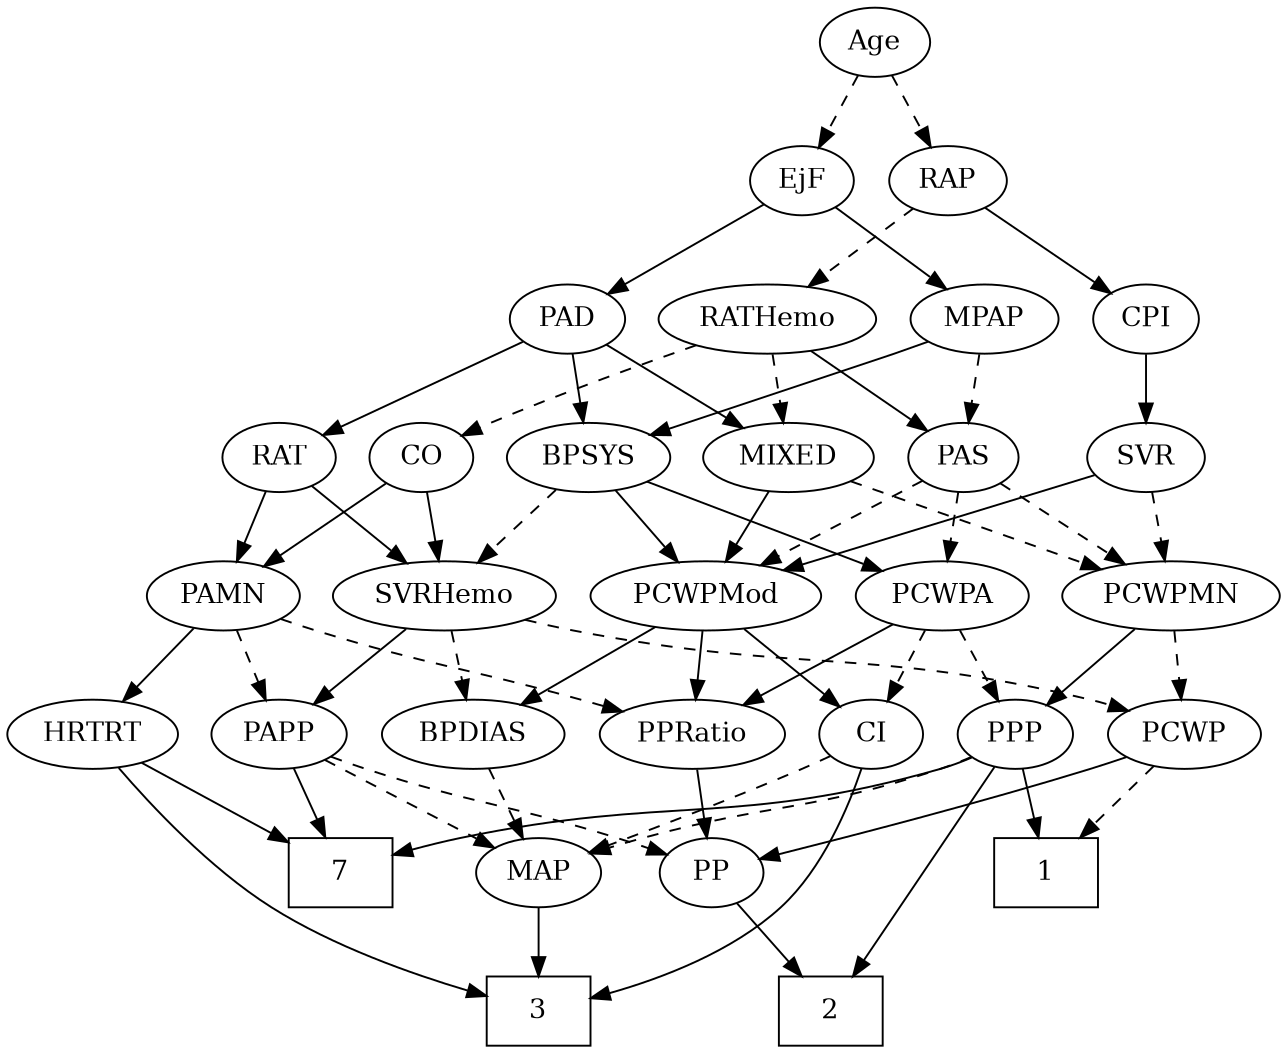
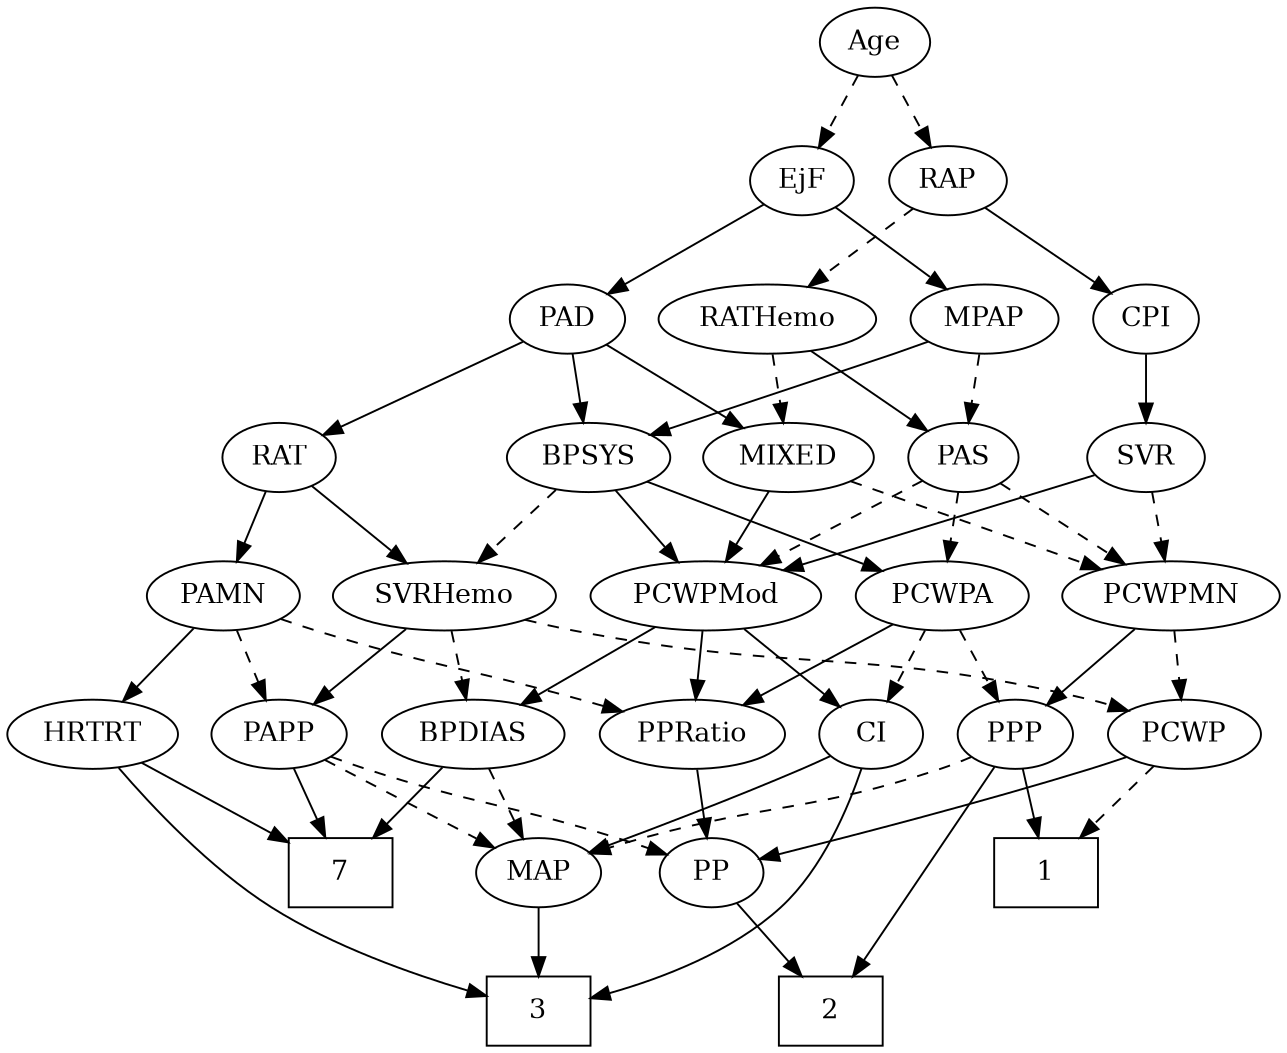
(421, 457) -> none
(742, 794) -> (720, 803)
(665, 811) -> (415, 796)
